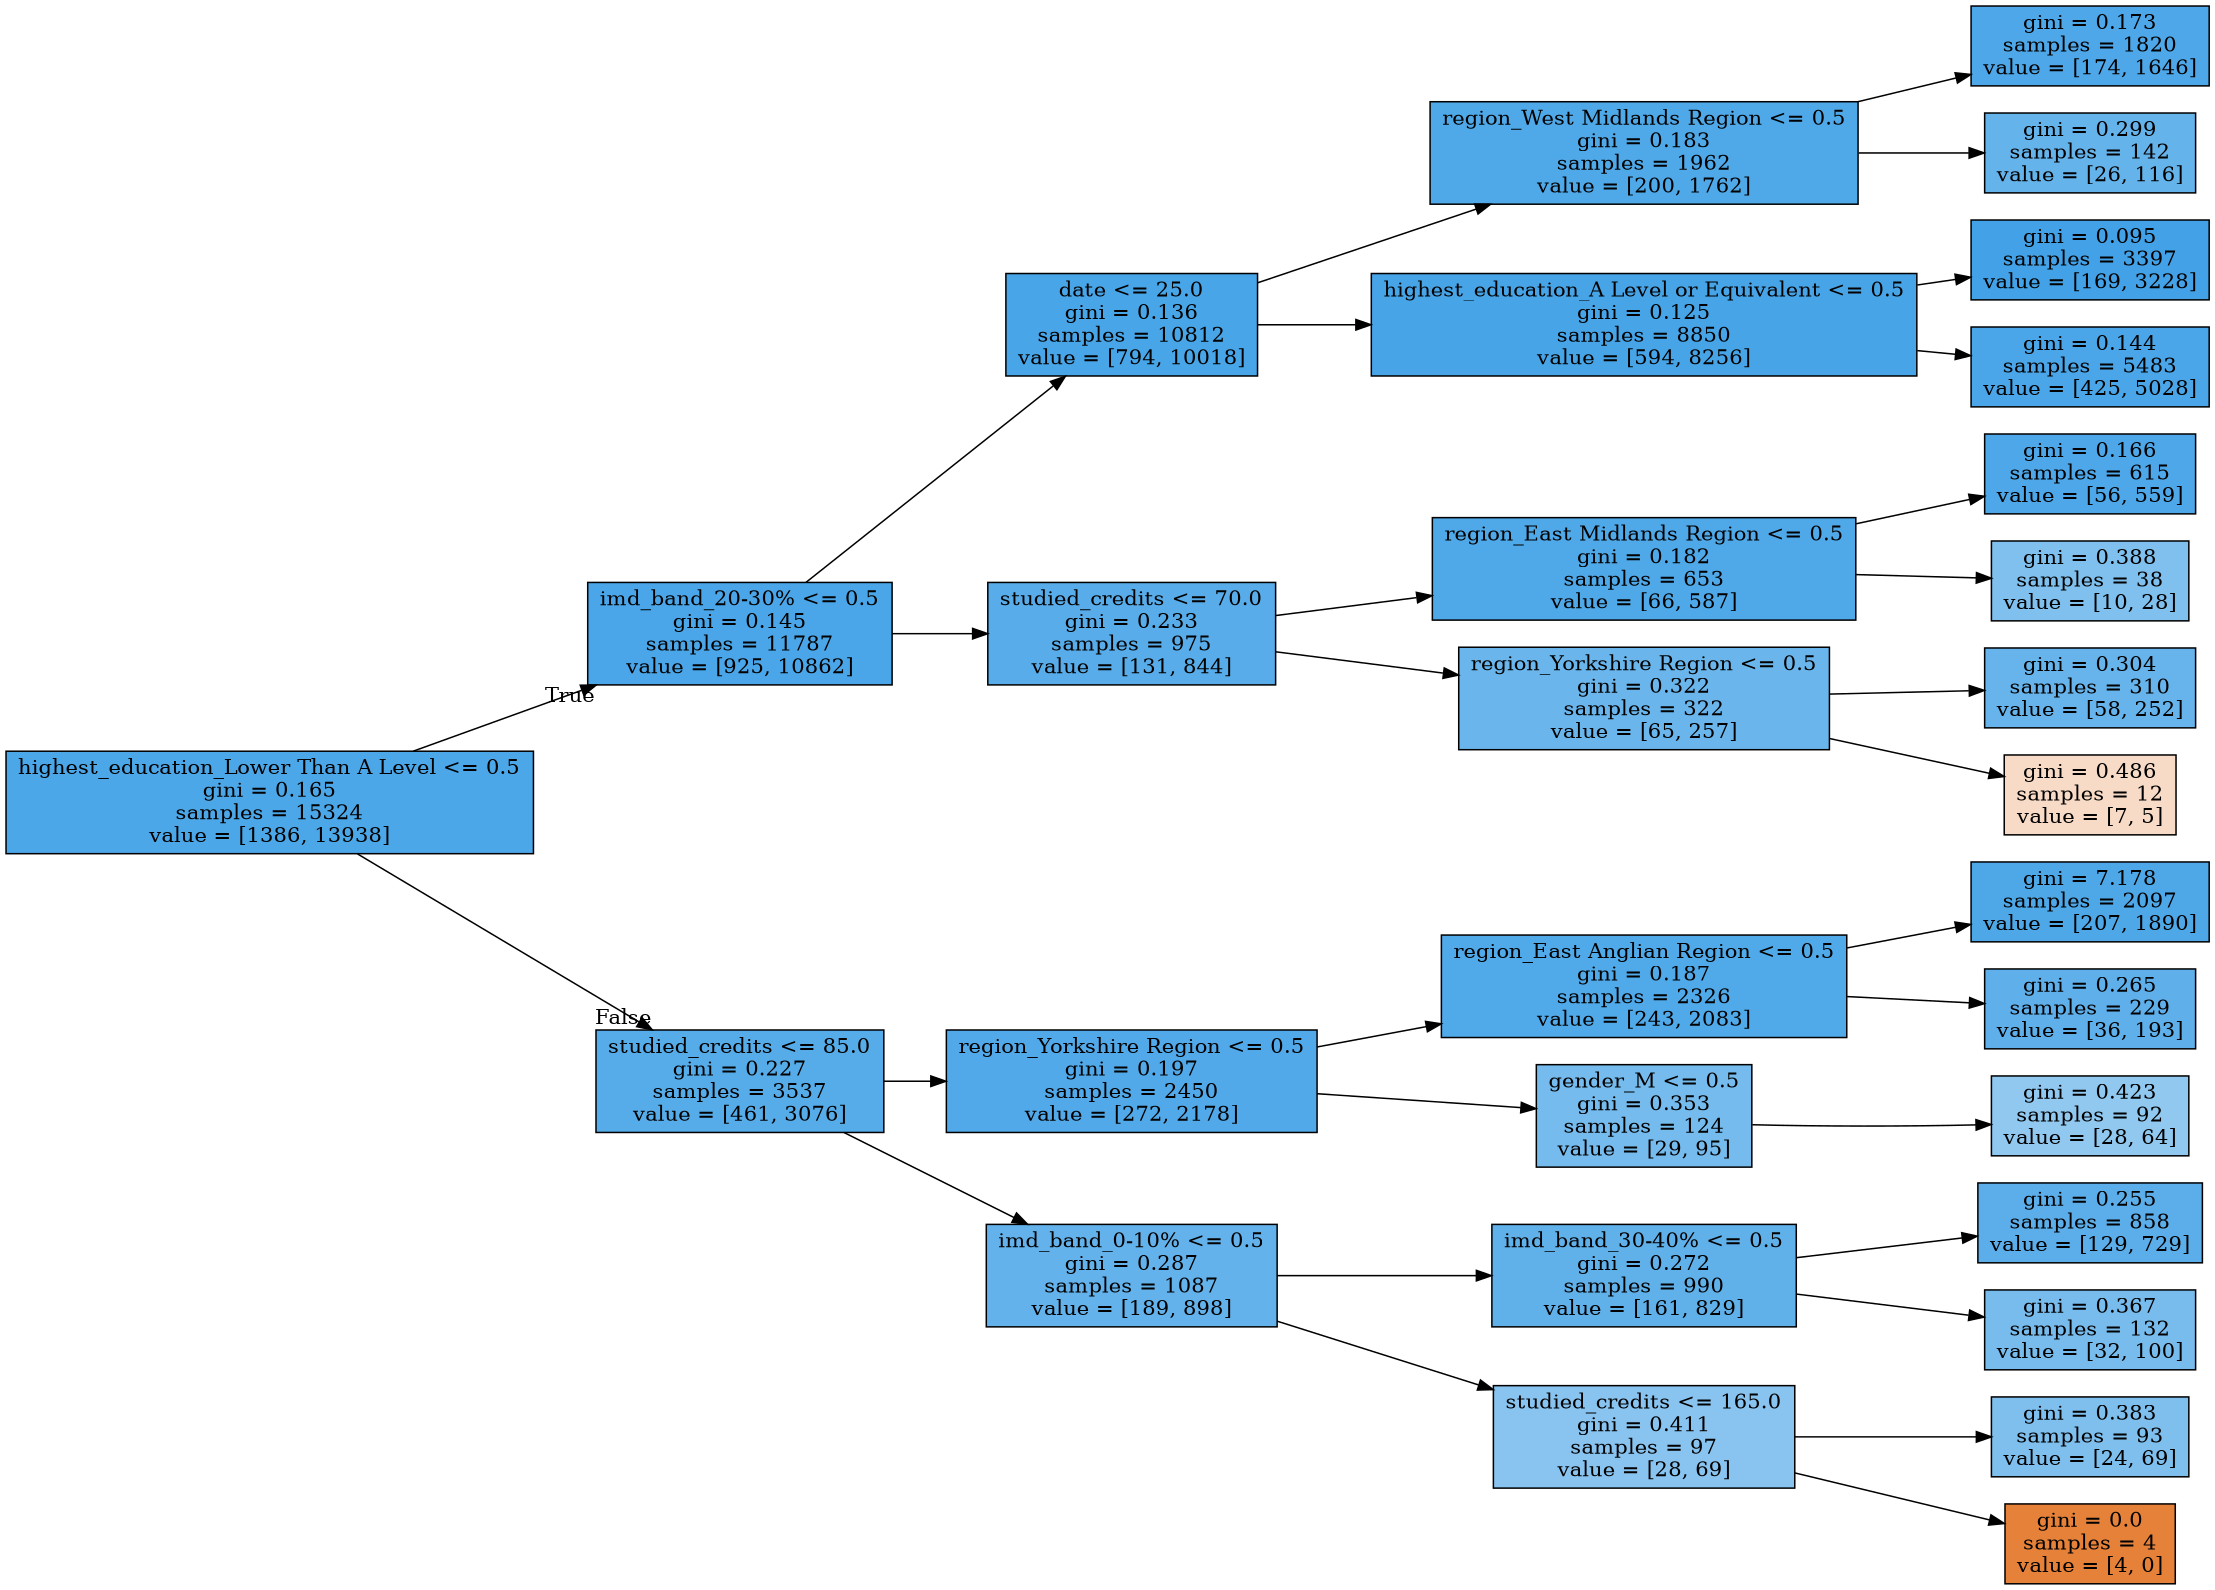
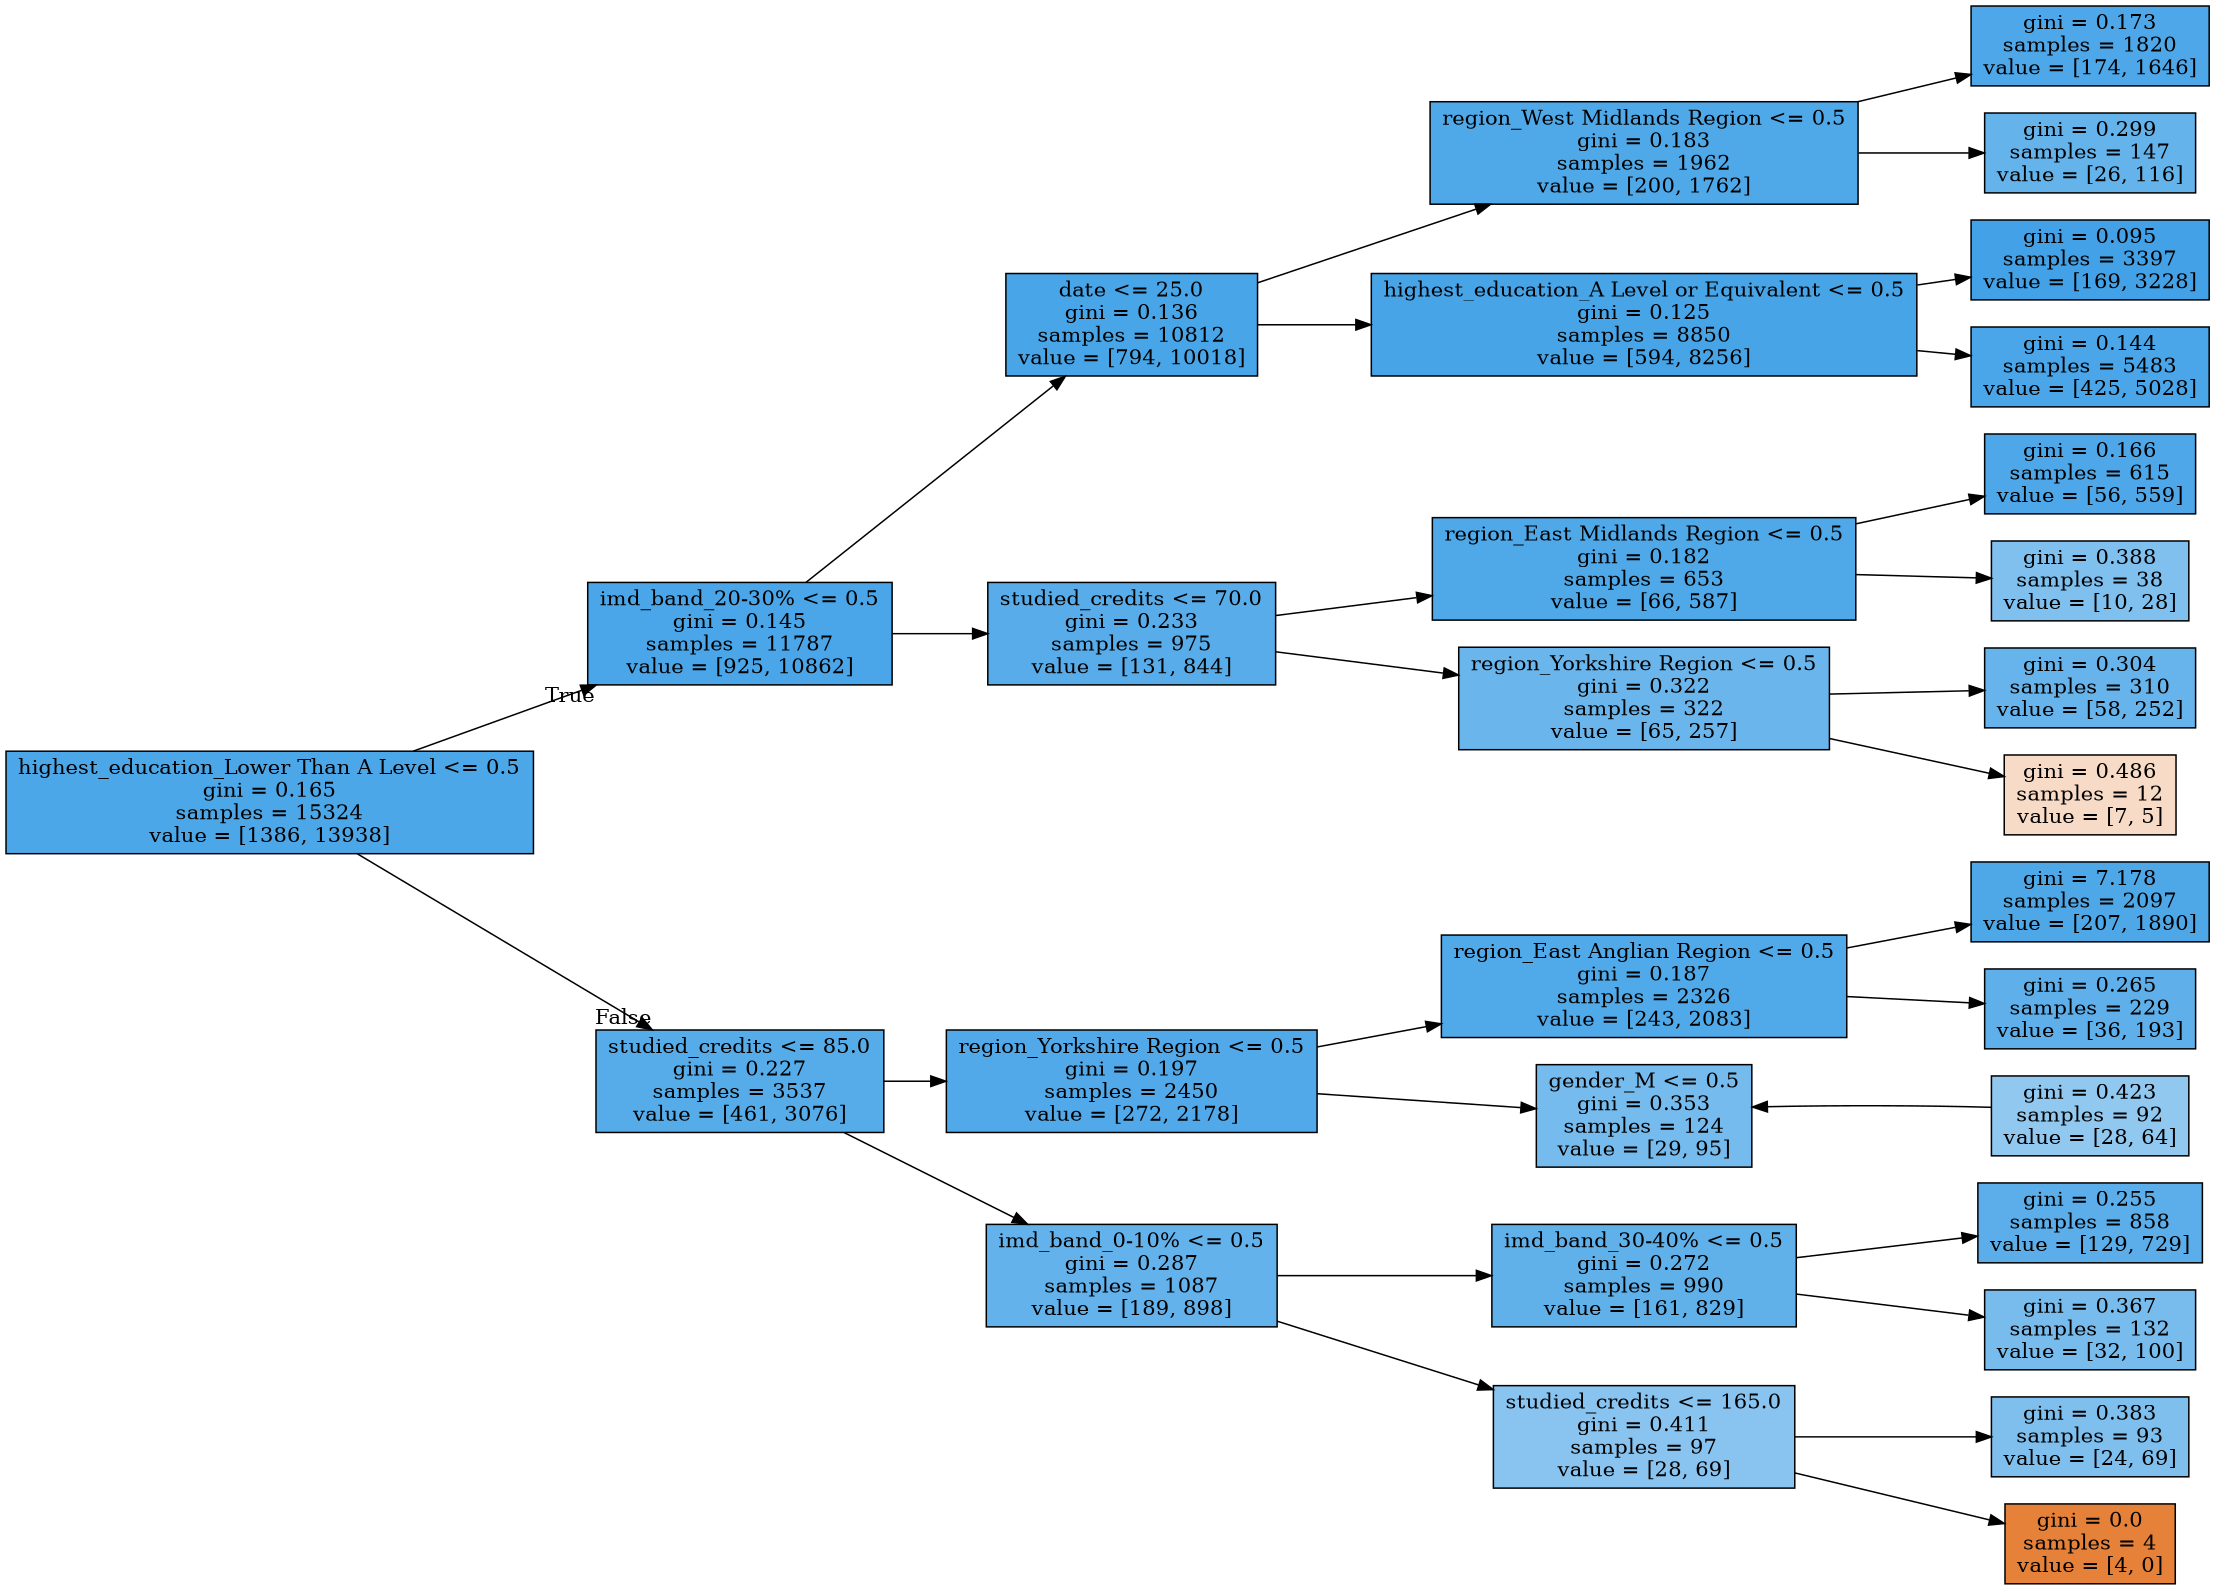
(2090, 153) -> (2090, 153)
(1864, 1126) -> (1879, 1106)
